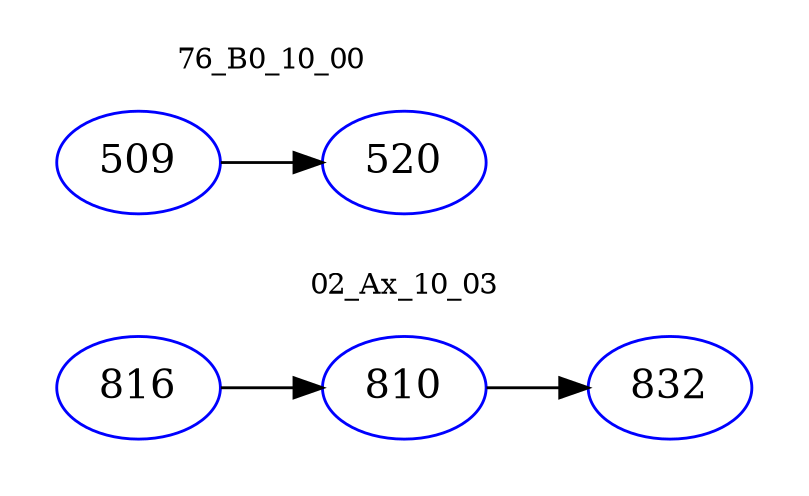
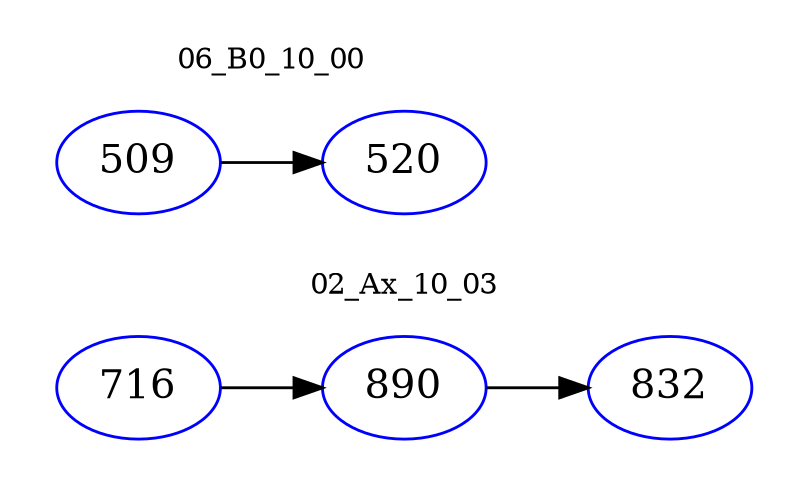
(271, 61) -> (271, 61)
(139, 388) -> (139, 388)
(404, 388) -> (404, 388)
